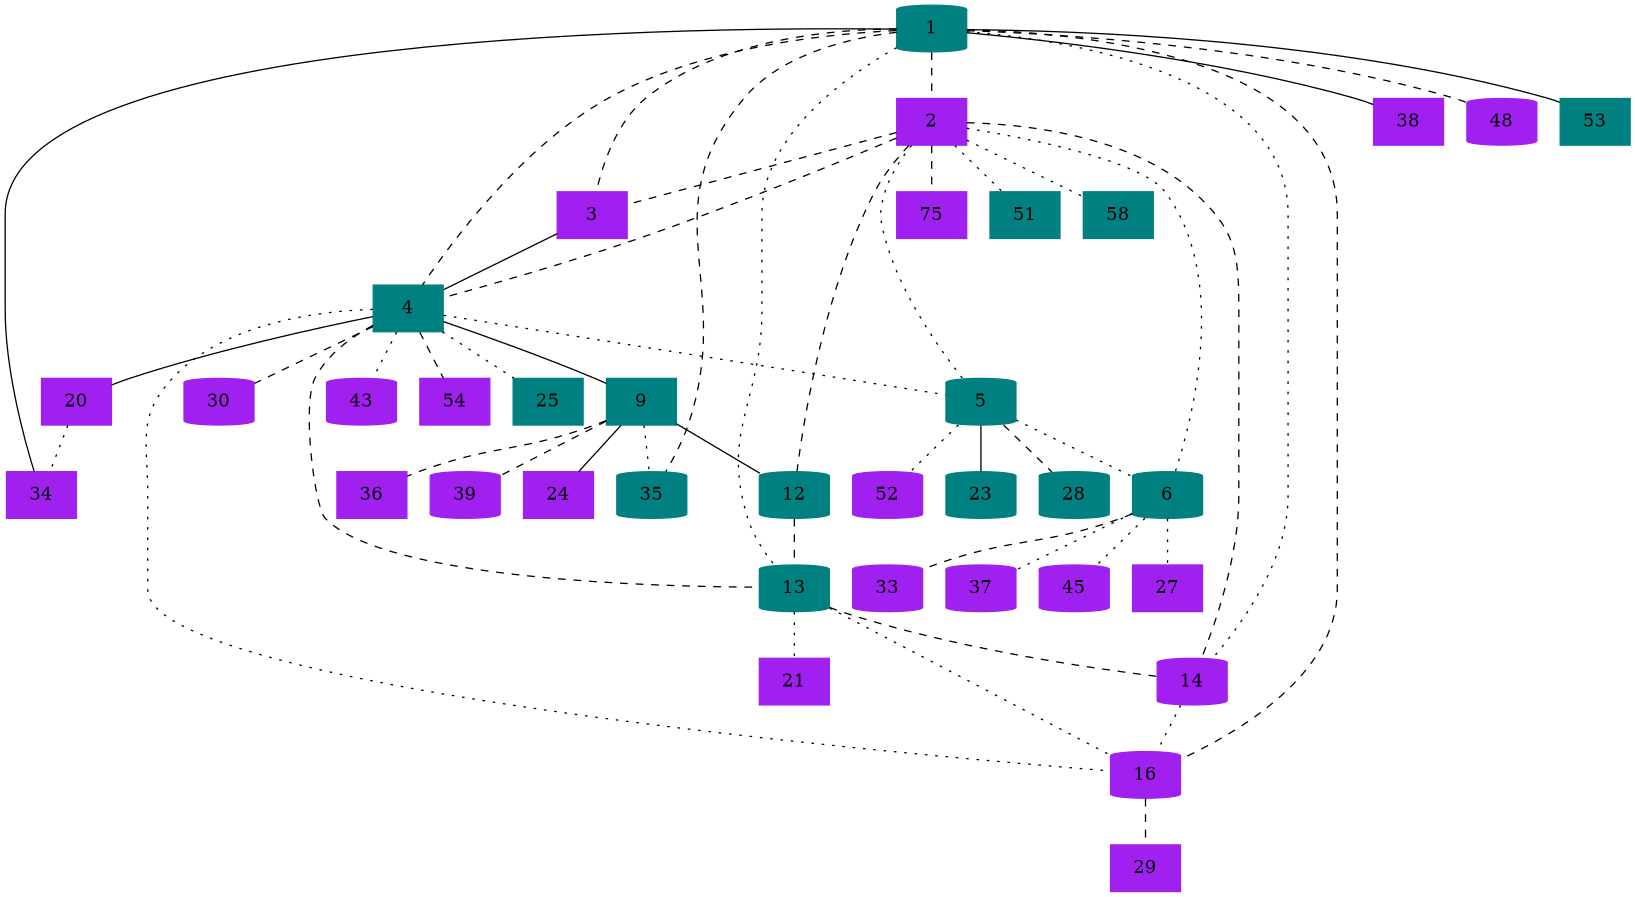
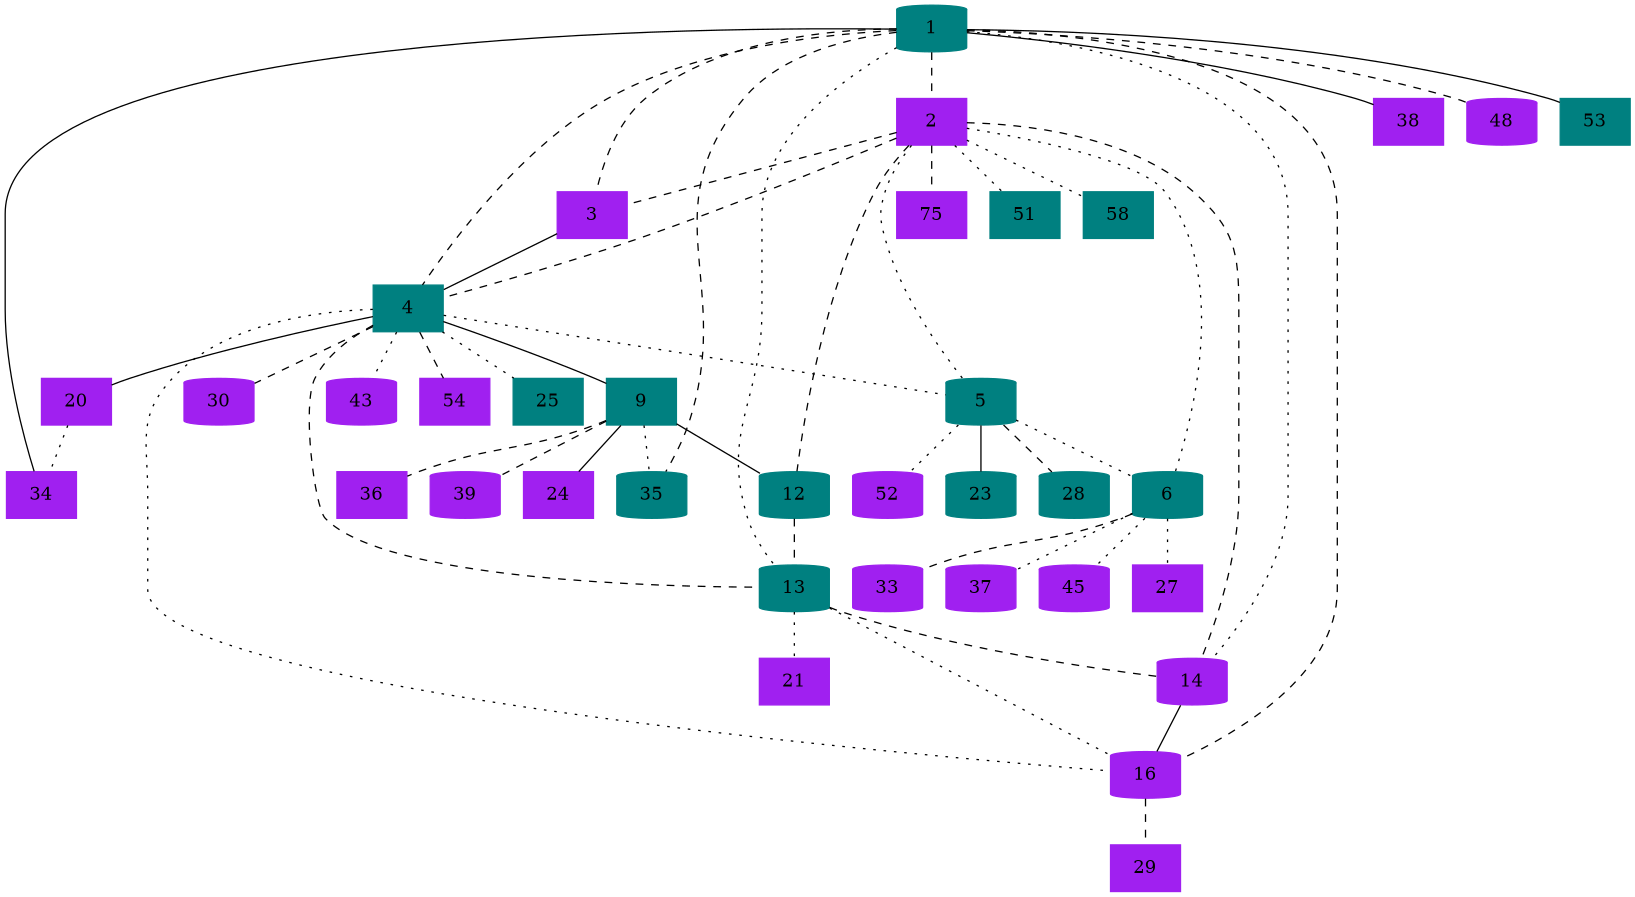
(1169, 728) -> (1169, 728)
